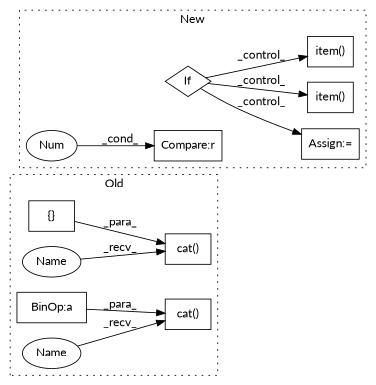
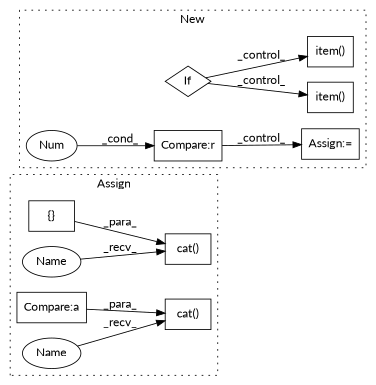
(246, 112) -> (257, 145)
(114, 184) -> (114, 184)
(52, 308) -> (52, 308)
